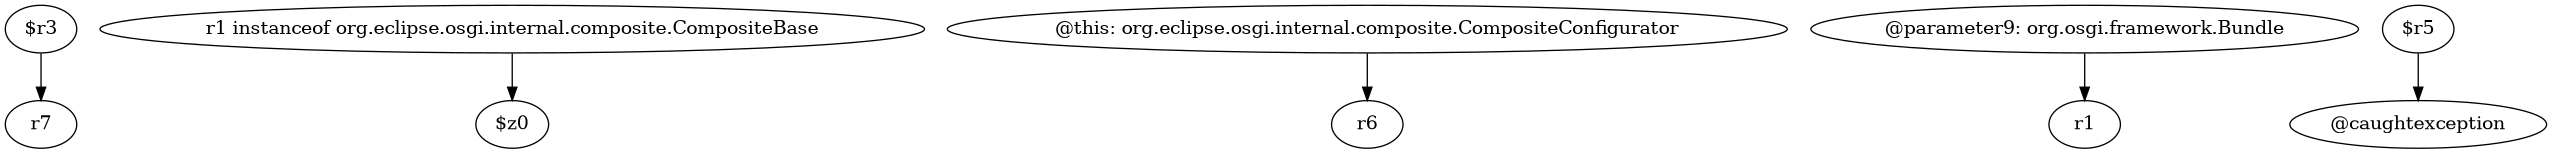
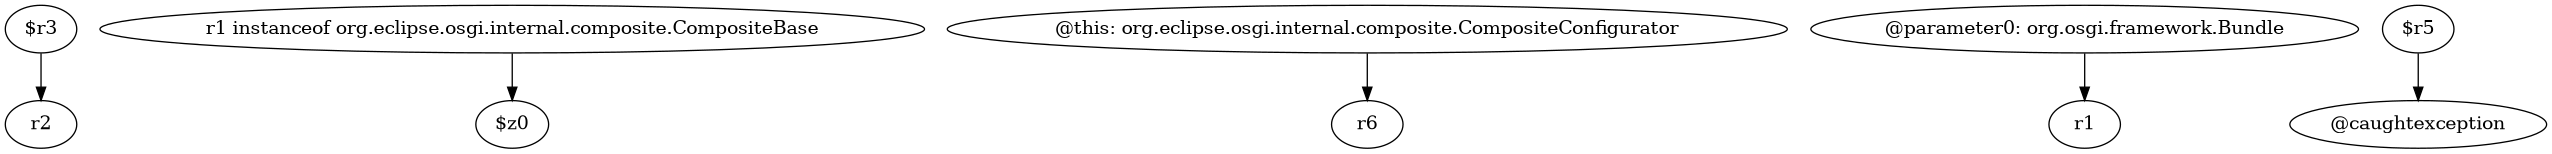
(2085, 29) -> (2085, 29)
(41, 124) -> (41, 124)
